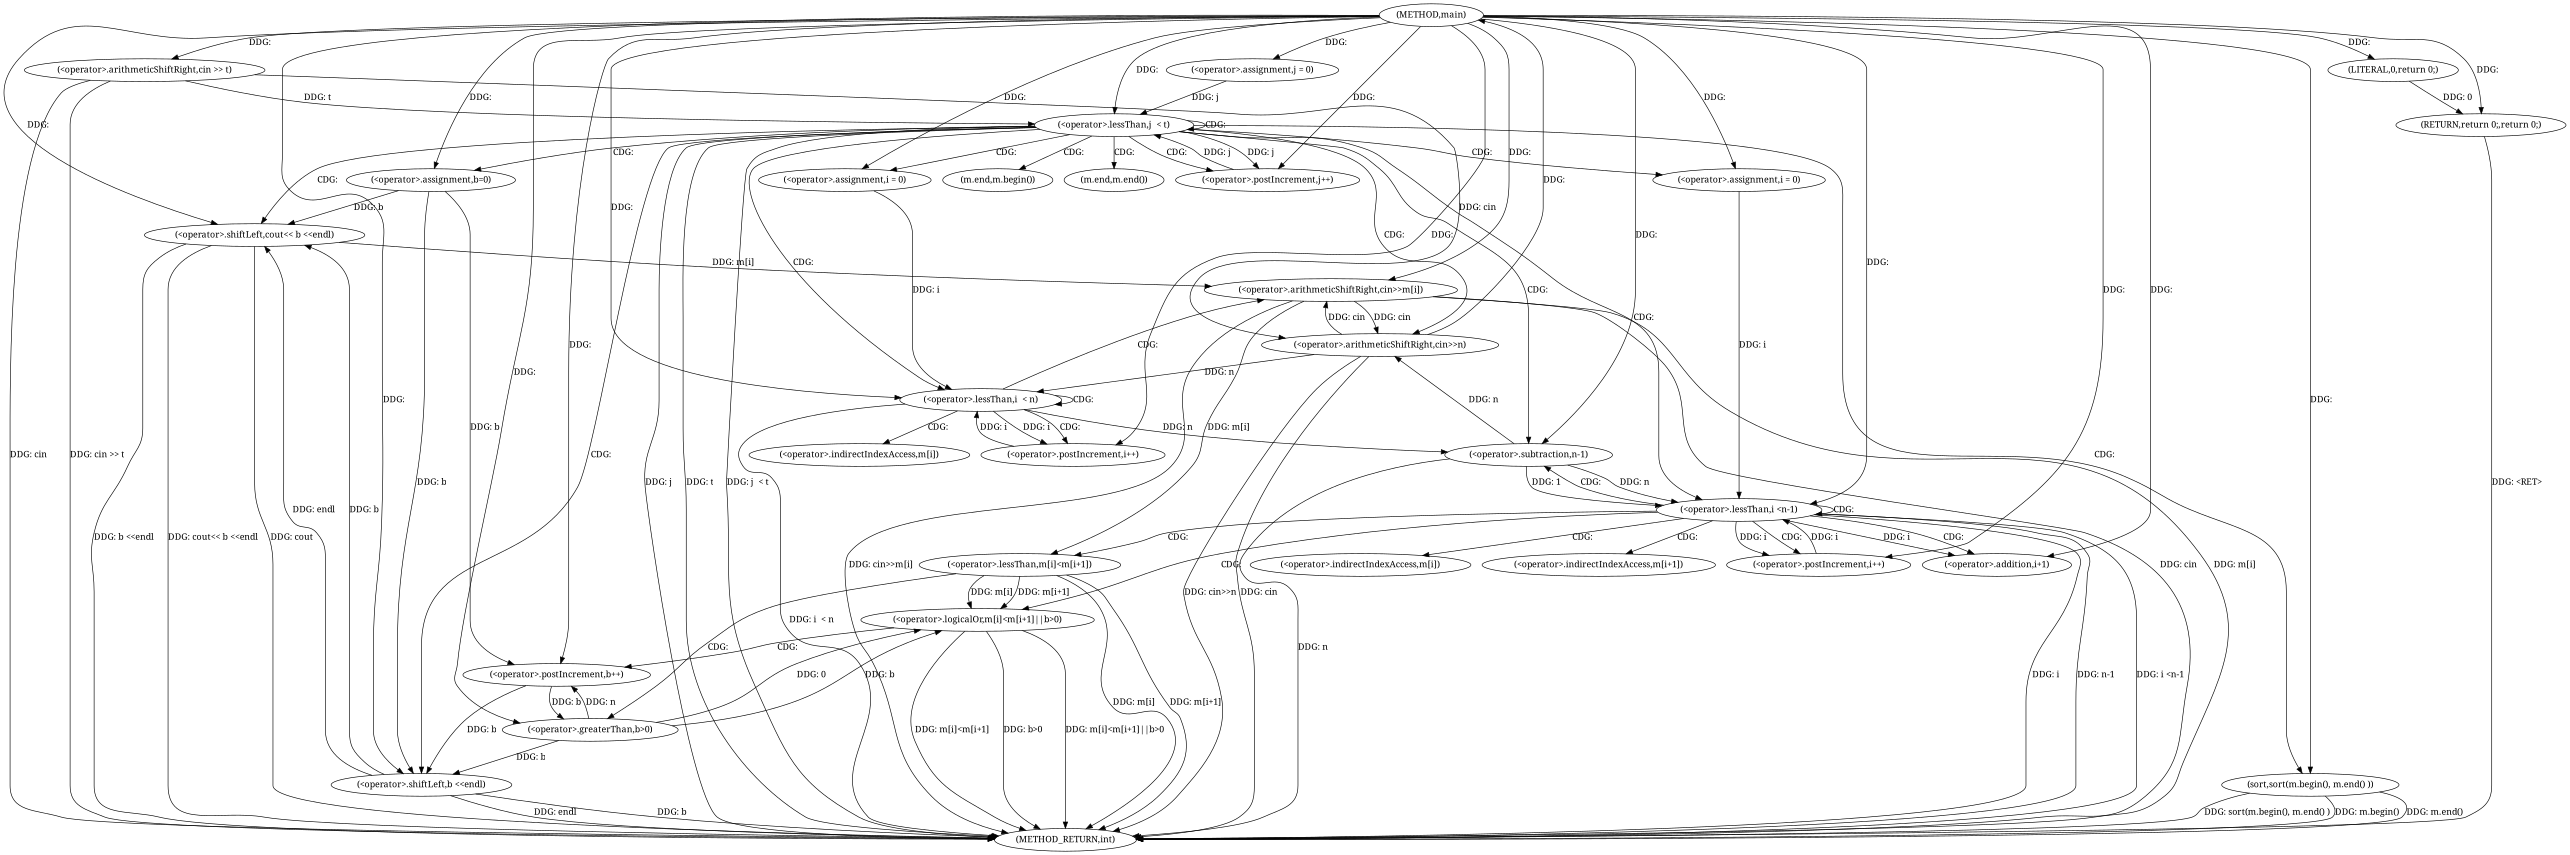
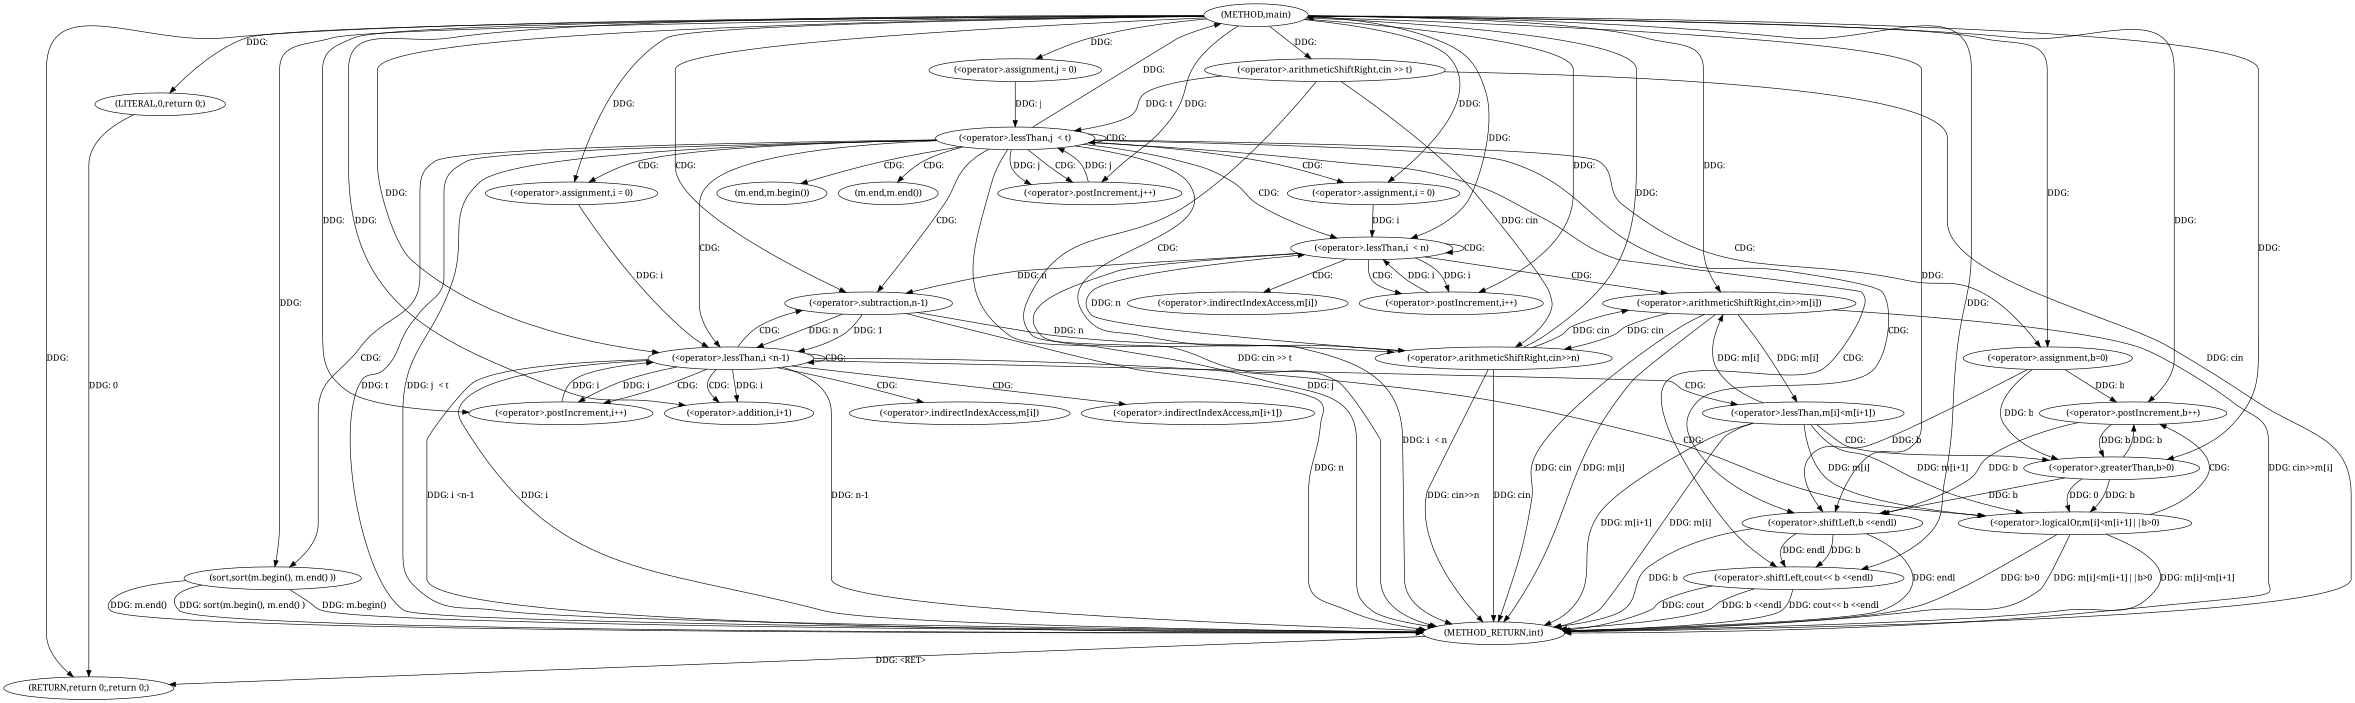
(1206, 34) -> (1122, 72)
(346, 207) -> (2002, 421)
(1648, 235) -> (687, 166)
(772, 270) -> (1723, 377)
(601, 702) -> (2147, 441)
(2403, 822) -> (801, 660)
